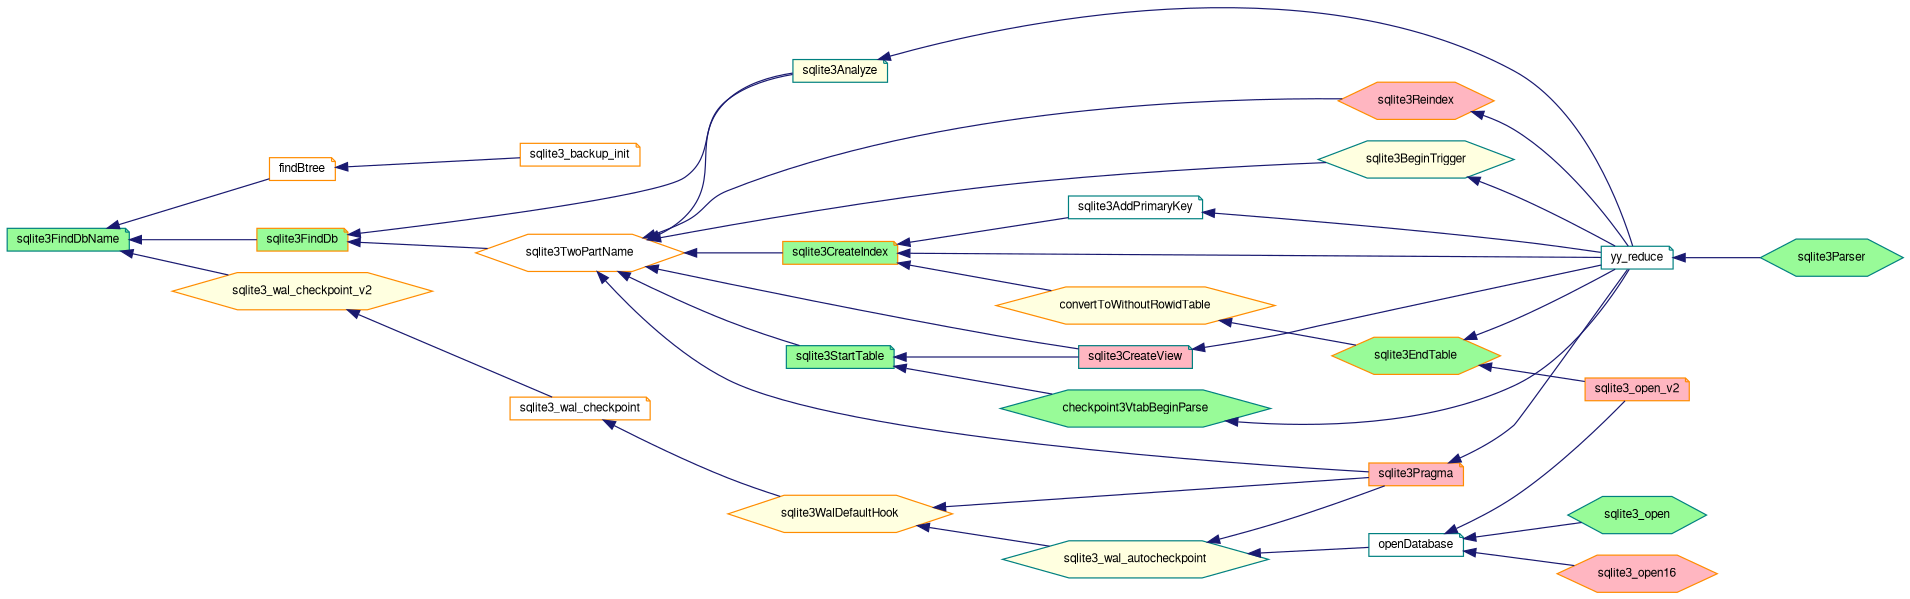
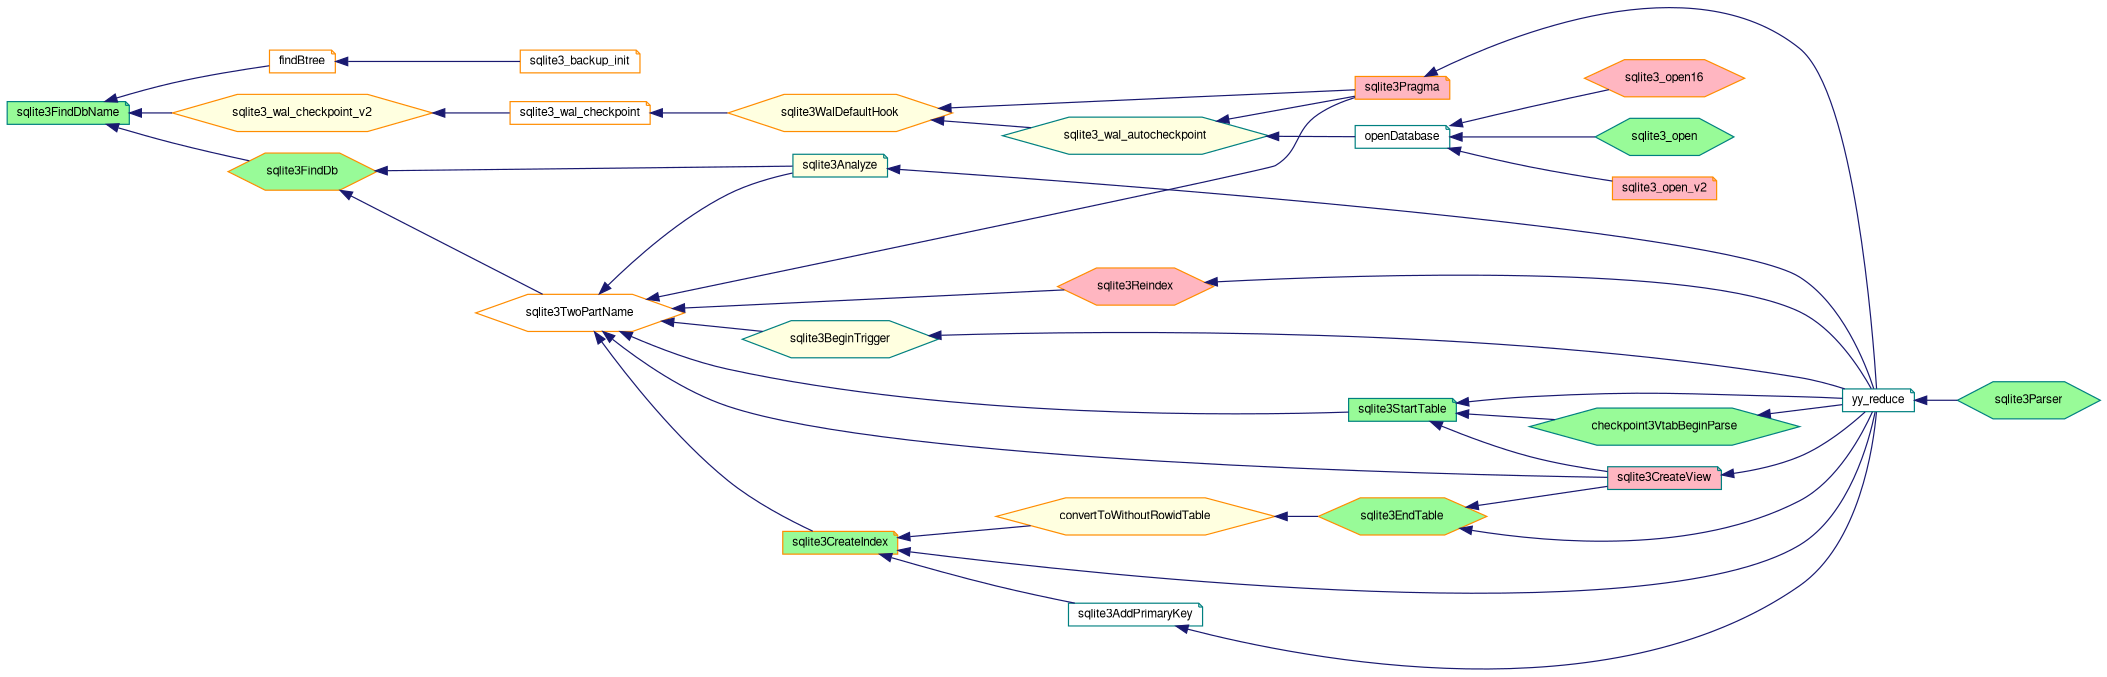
(302, 240) -> (302, 172)
(1522, 372) -> (1543, 496)
none -> (1655, 393)
